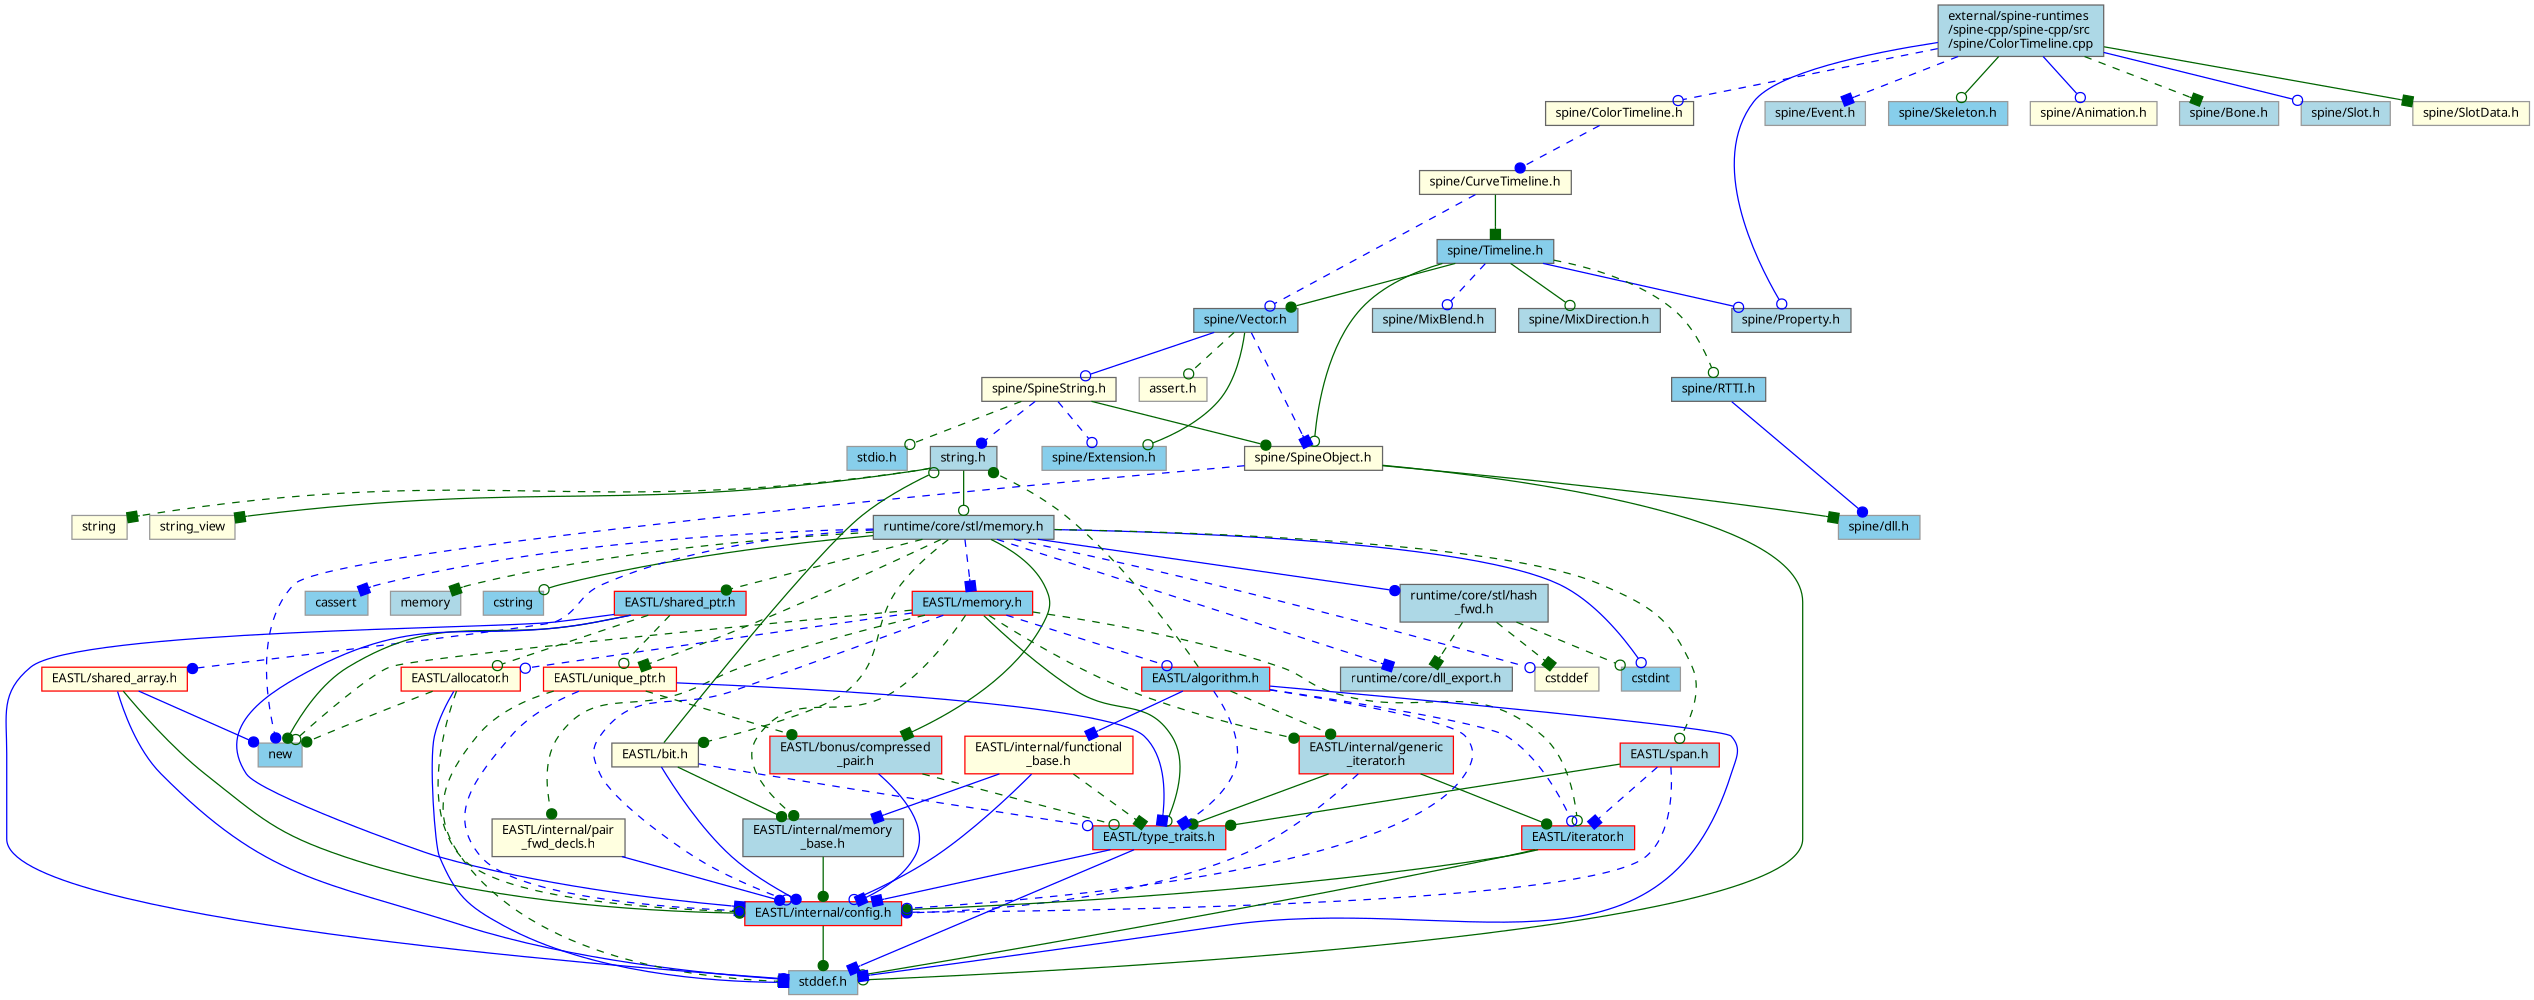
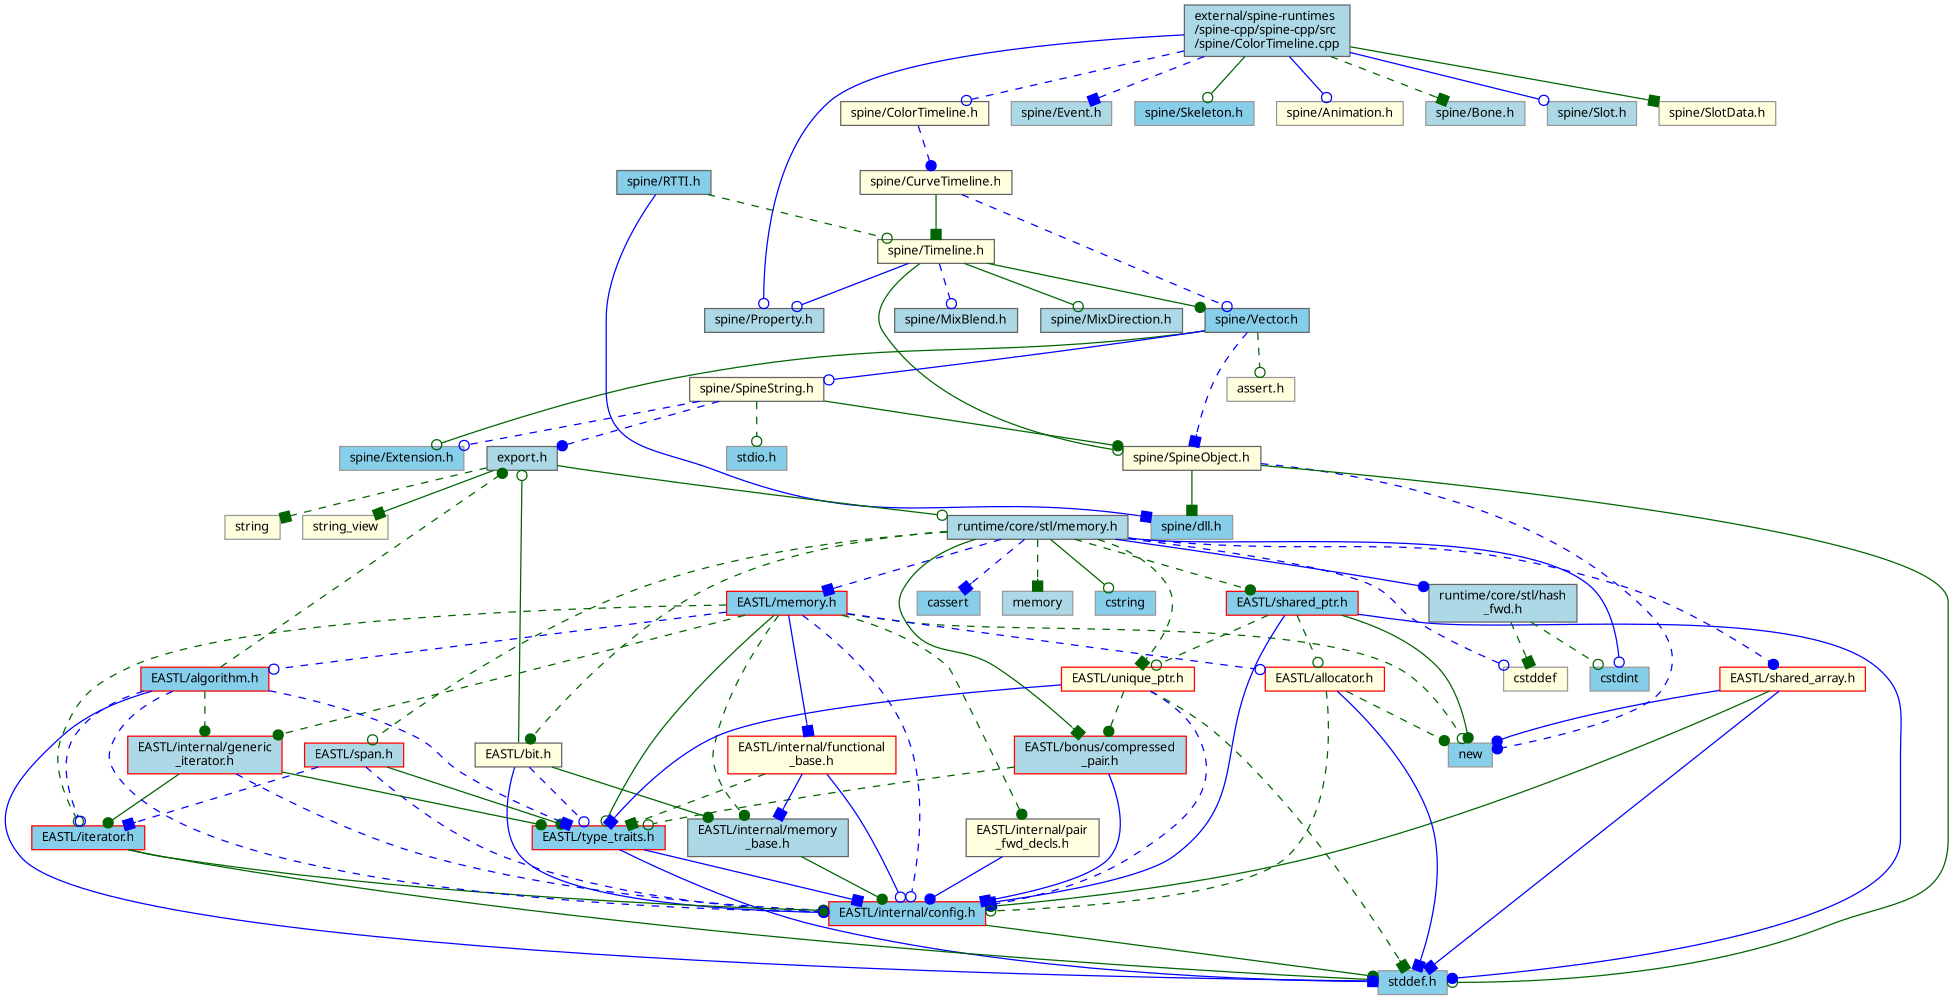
(1495, 251) -> (936, 251)
(1657, 298) -> (795, 216)
(1795, 455) -> (750, 482)
(964, 458) -> (522, 458)
(1426, 679) -> none
(1128, 717) -> (798, 669)
(1619, 903) -> (565, 952)
